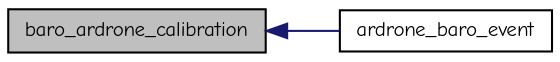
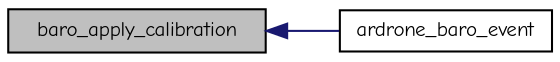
(137, 31) -> (137, 31)
